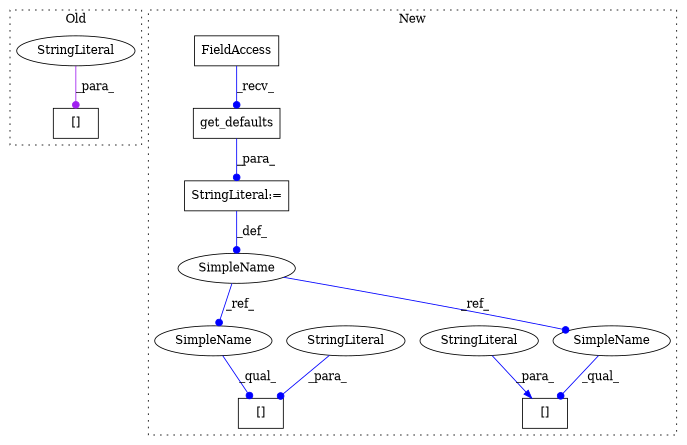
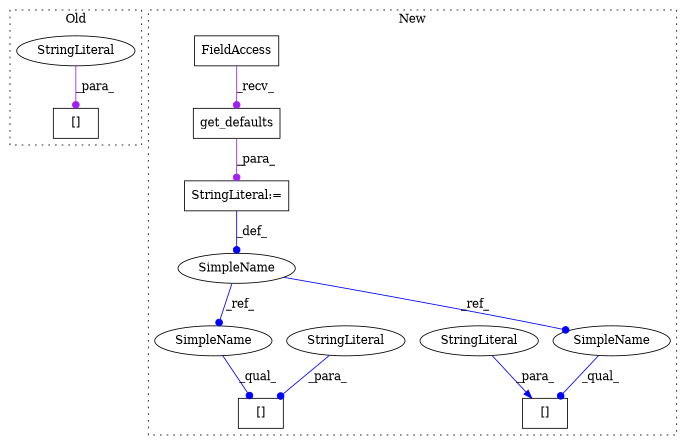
(237, 84) -> (237, 84)
(237, 156) -> (237, 156)
